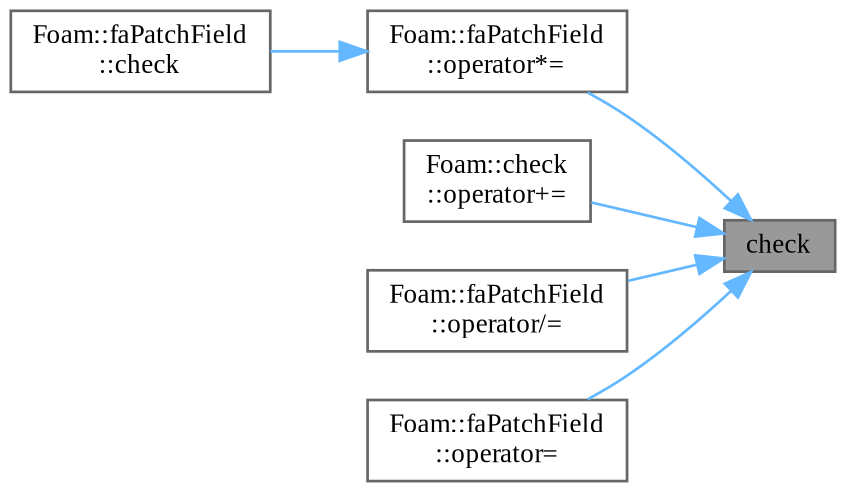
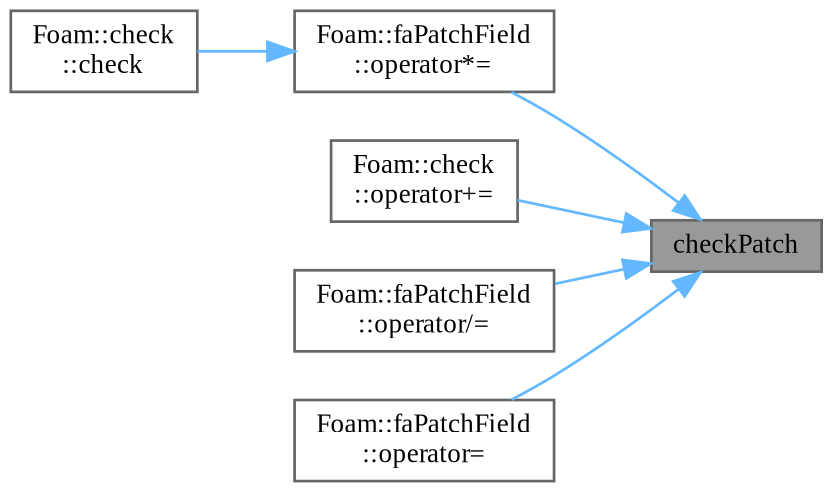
(141, 51) -> (104, 51)
(780, 246) -> (737, 246)
